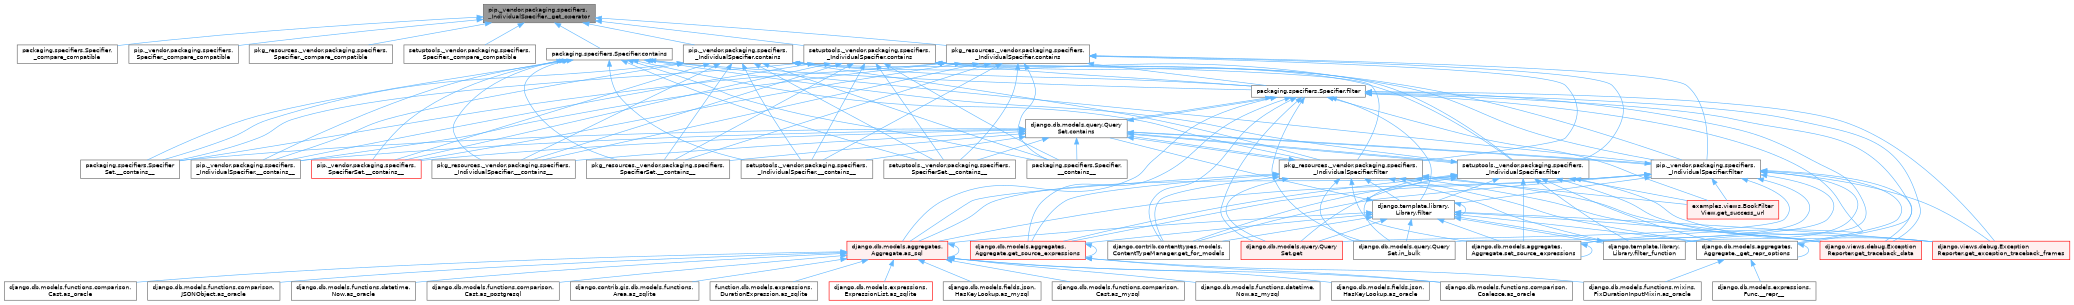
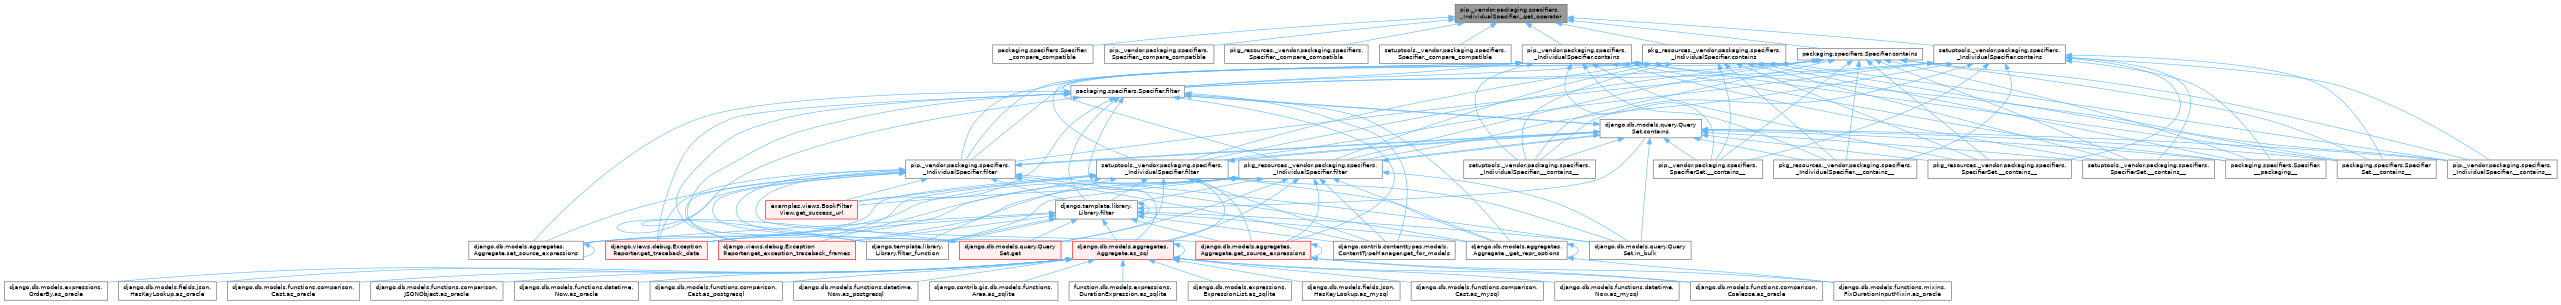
(366, 169) -> (1708, 169)
(1077, 169) -> (2276, 169)
(1279, 187) -> (1645, 193)
none -> (56, 291)
none -> (856, 291)
(881, 291) -> (1240, 291)
(1764, 291) -> none
